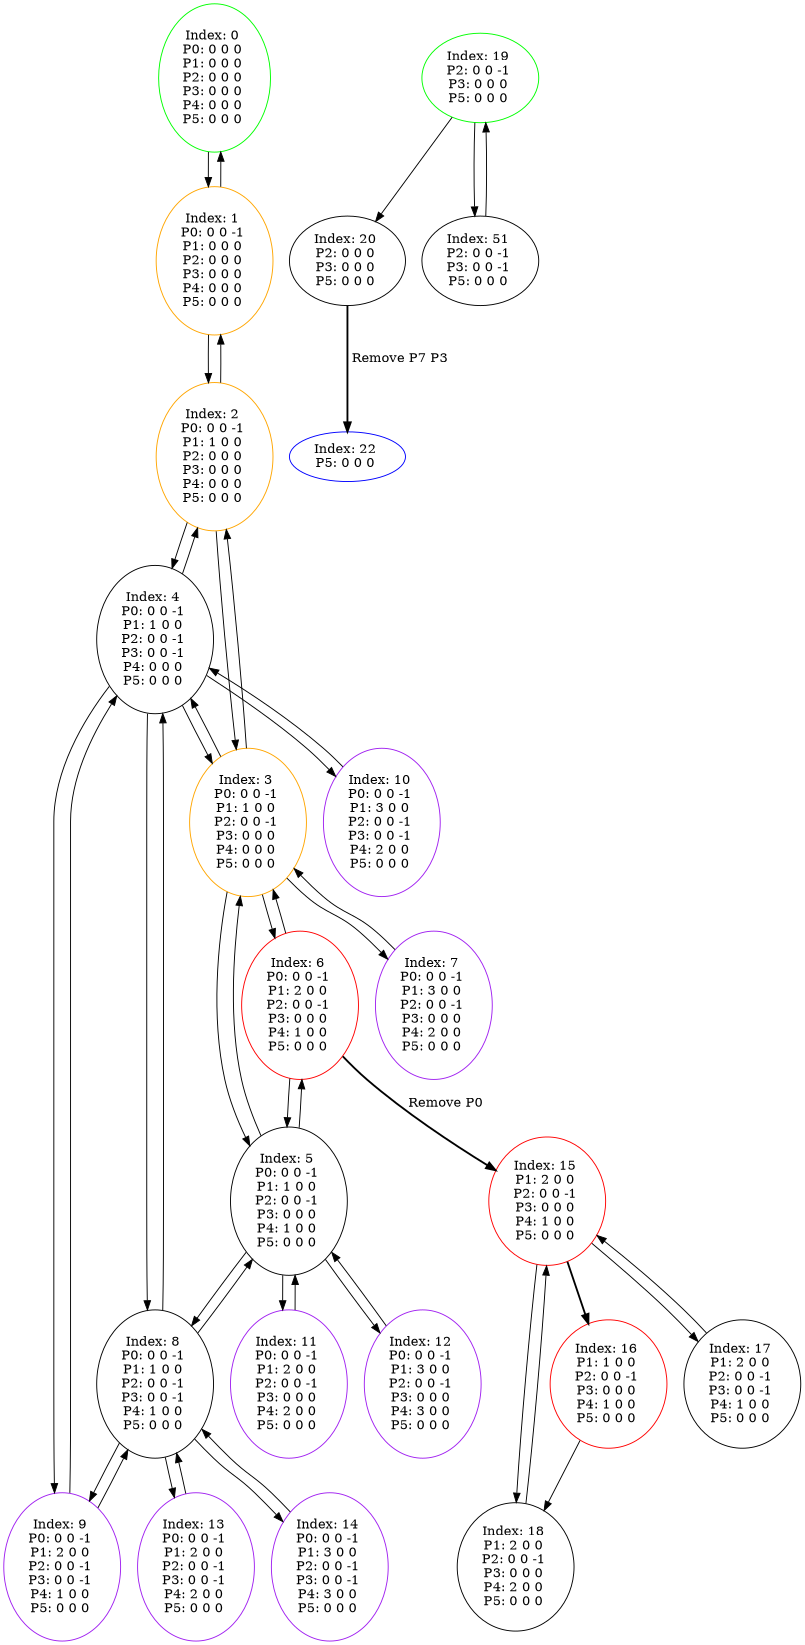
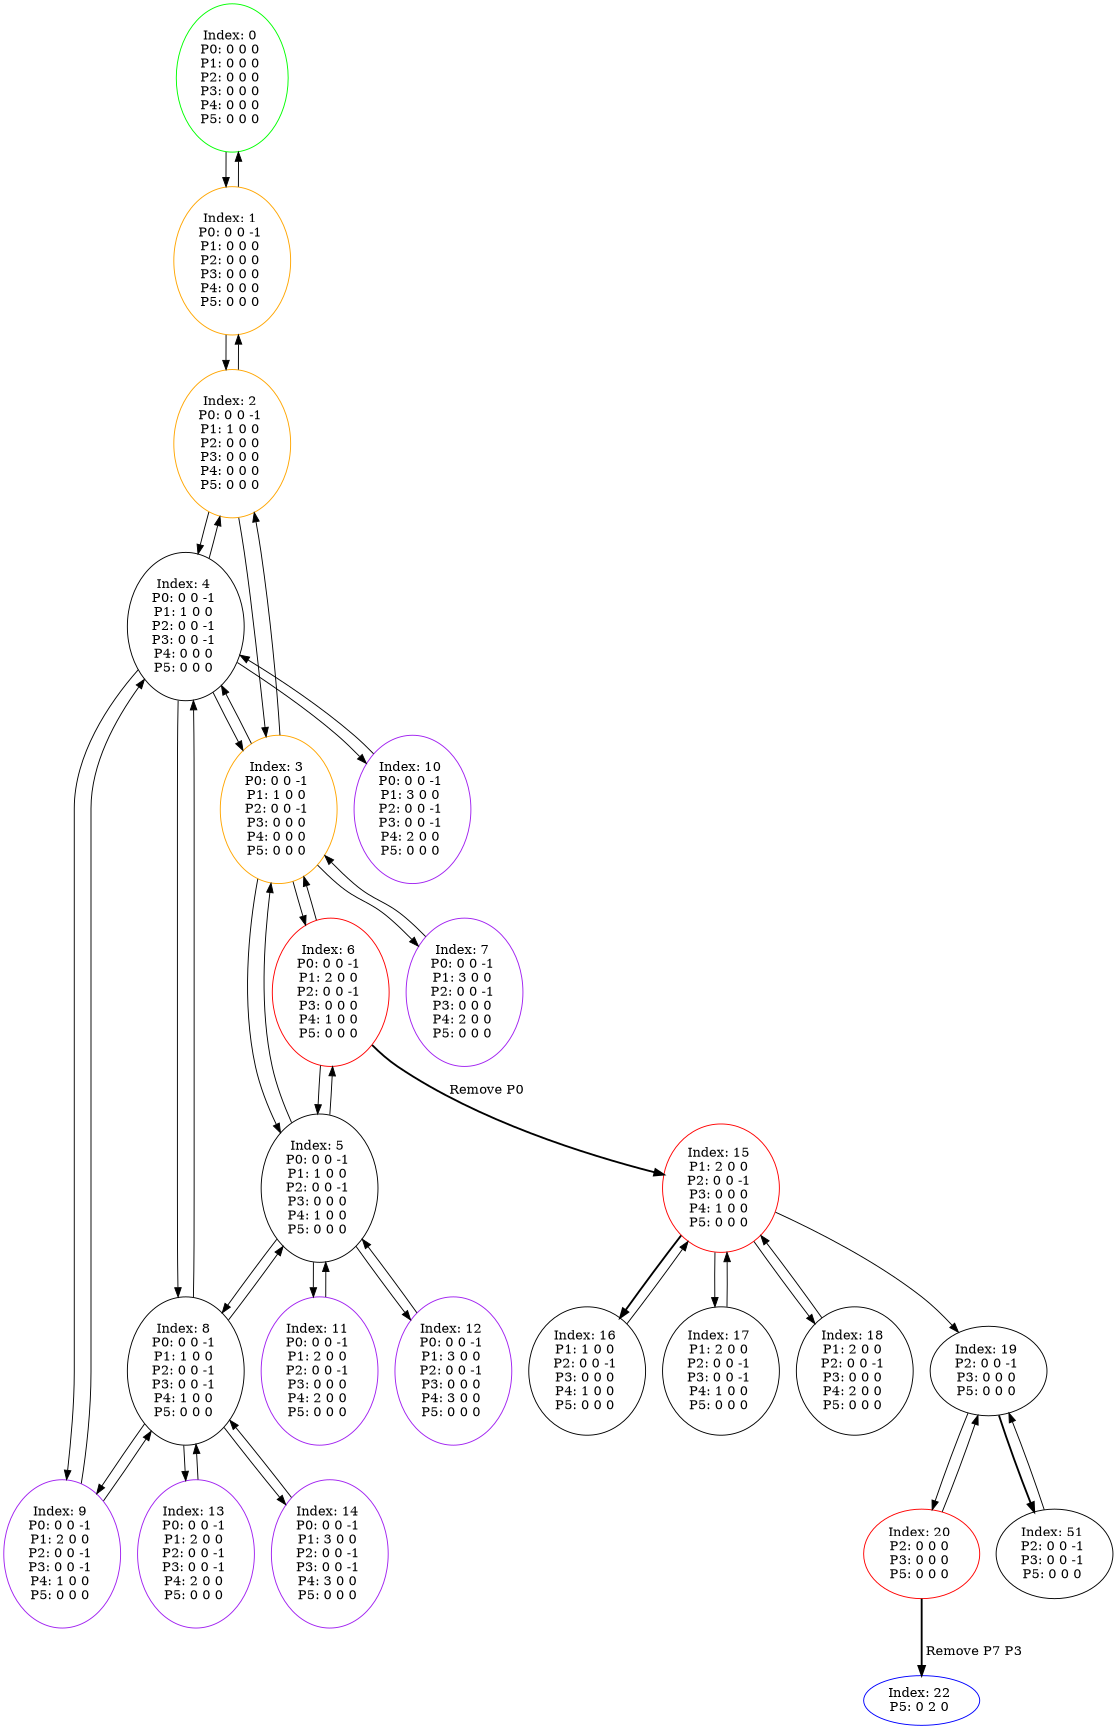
(480, 78) -> (989, 1371)
(474, 165) -> (1014, 1459)
(347, 261) -> (922, 1554)
(347, 457) -> (922, 1700)
none -> (869, 1261)
(609, 1384) -> (587, 1371)
none -> (959, 1468)
(564, 1471) -> (655, 1287)
